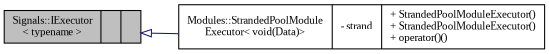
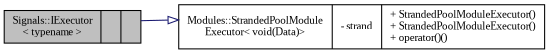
(165, 33) -> (154, 20)
